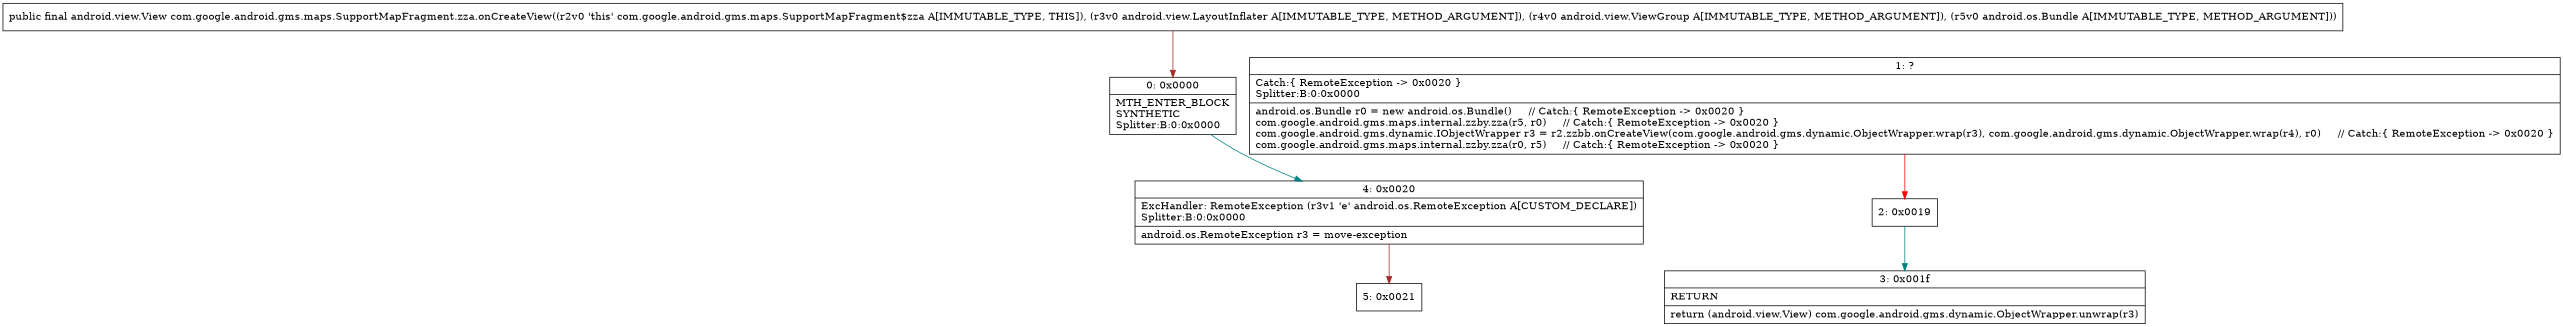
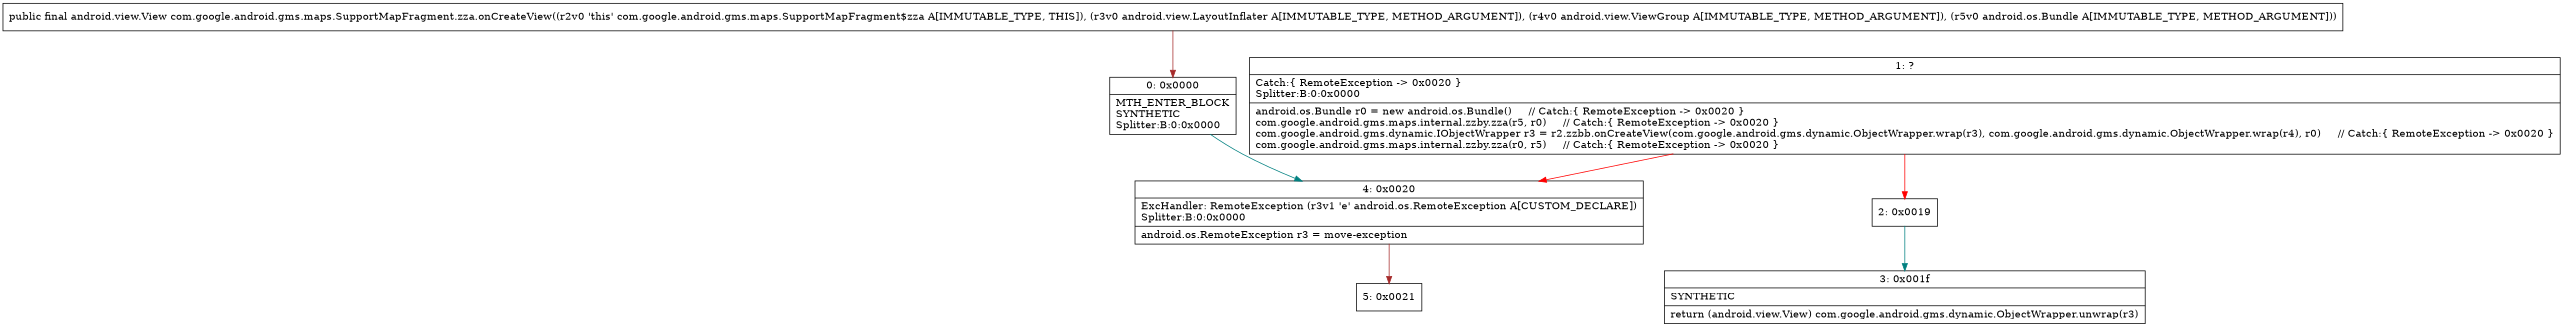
none -> (1610, 167)
(1695, 296) -> (1703, 296)
